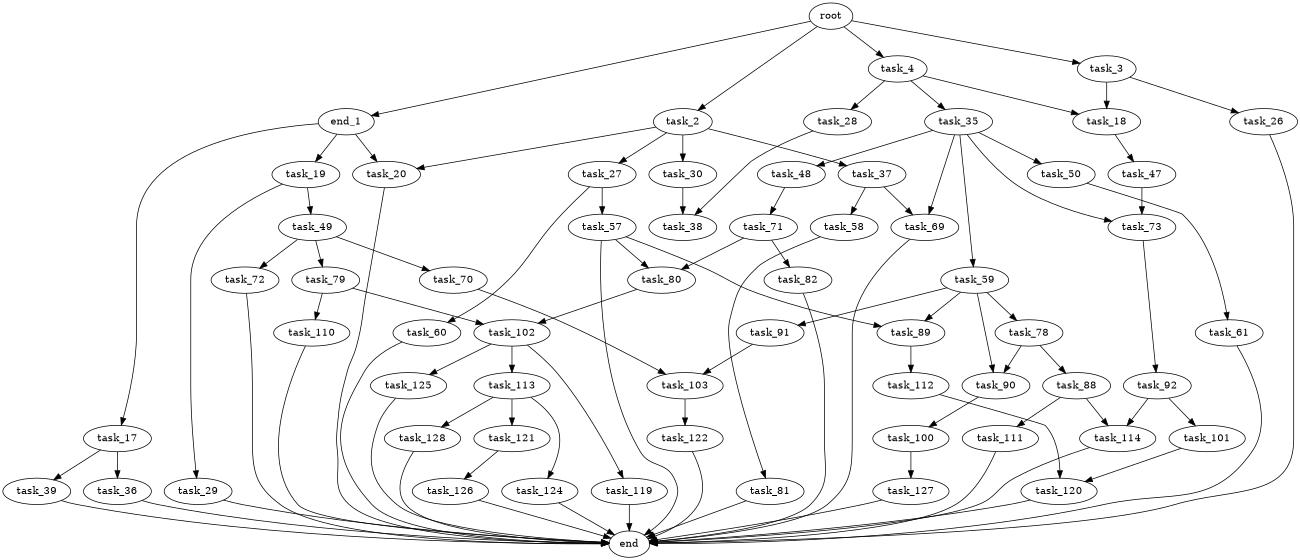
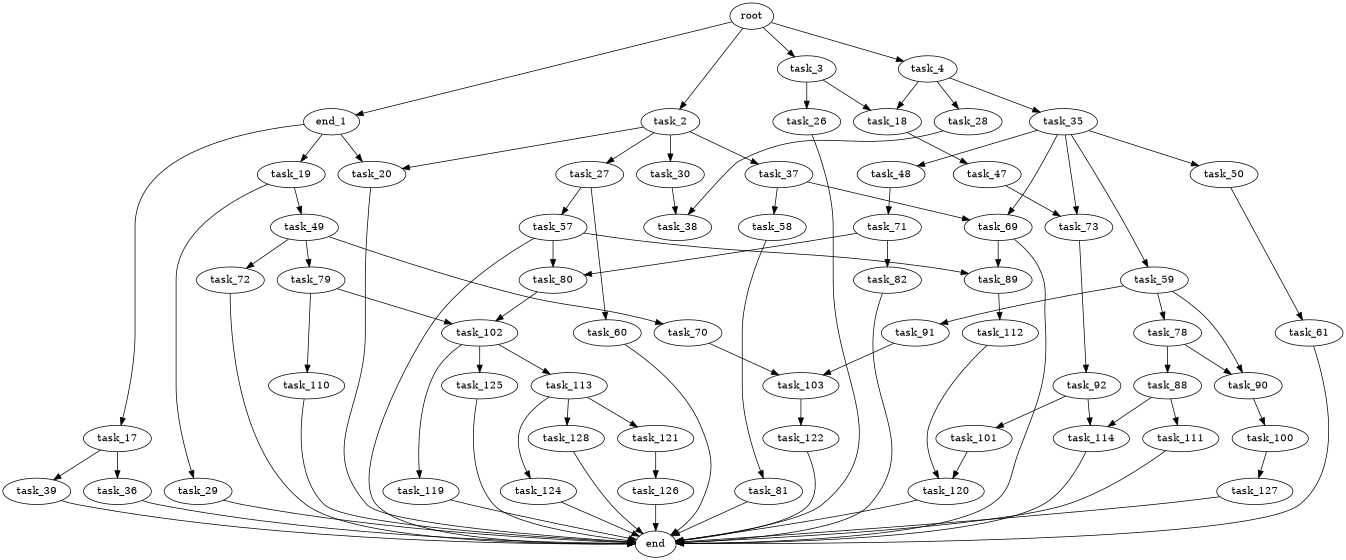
(946, 304) -> (998, 250)
